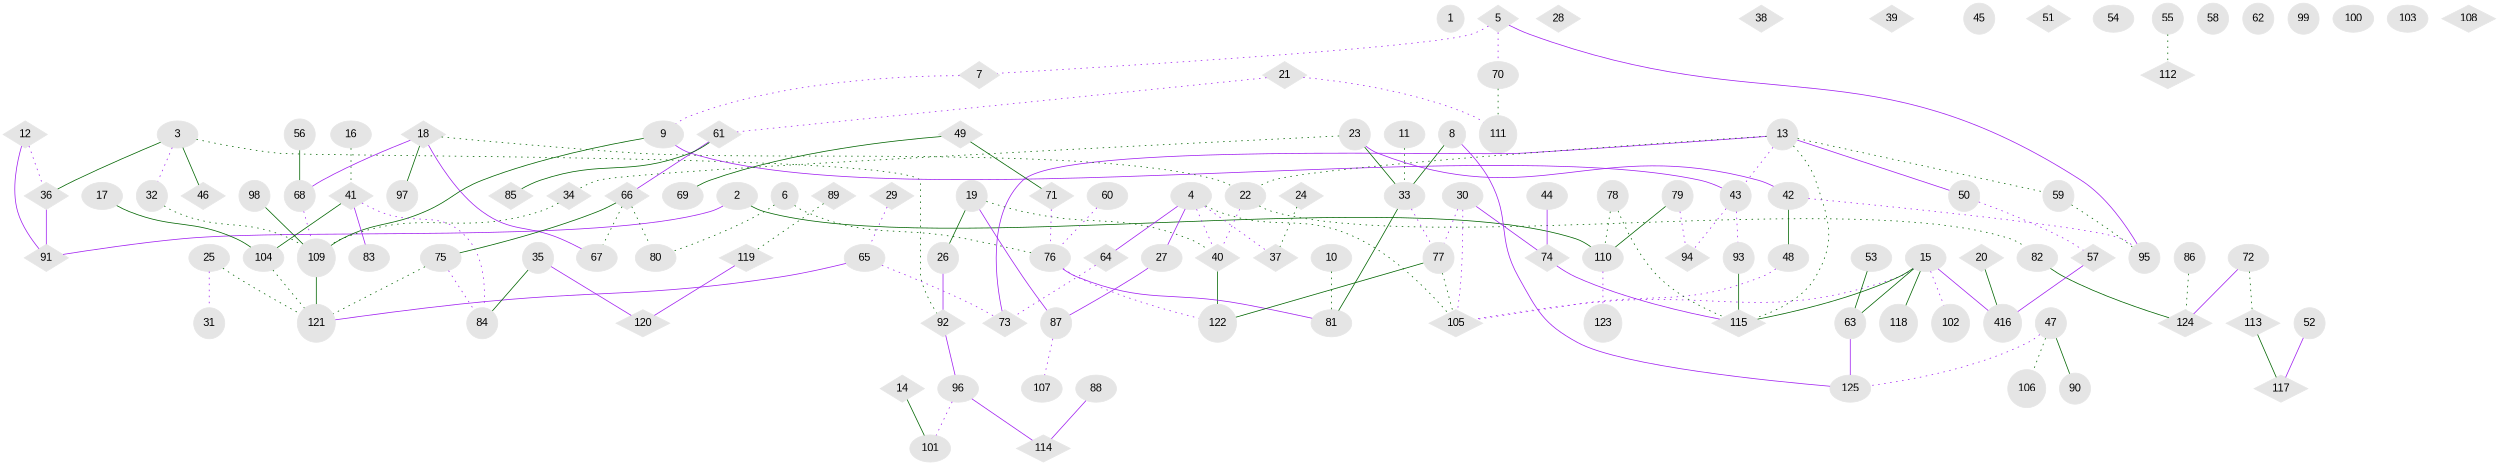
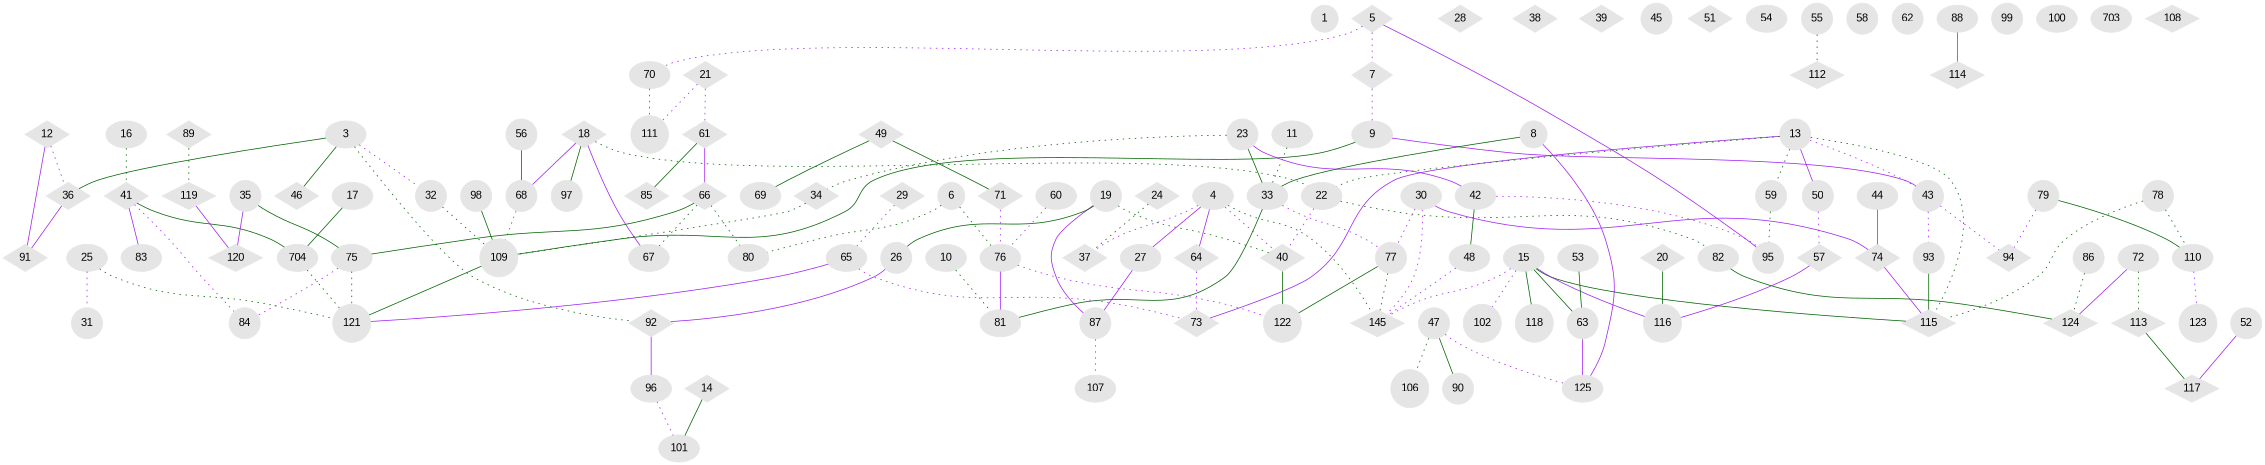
(2408, 19) -> (2111, 19)
(737, 196) -> none
(264, 258) -> (297, 258)
(510, 291) -> (299, 226)
(1456, 323) -> (1377, 323)
(2003, 323) -> (1662, 323)
(1002, 420) -> none
